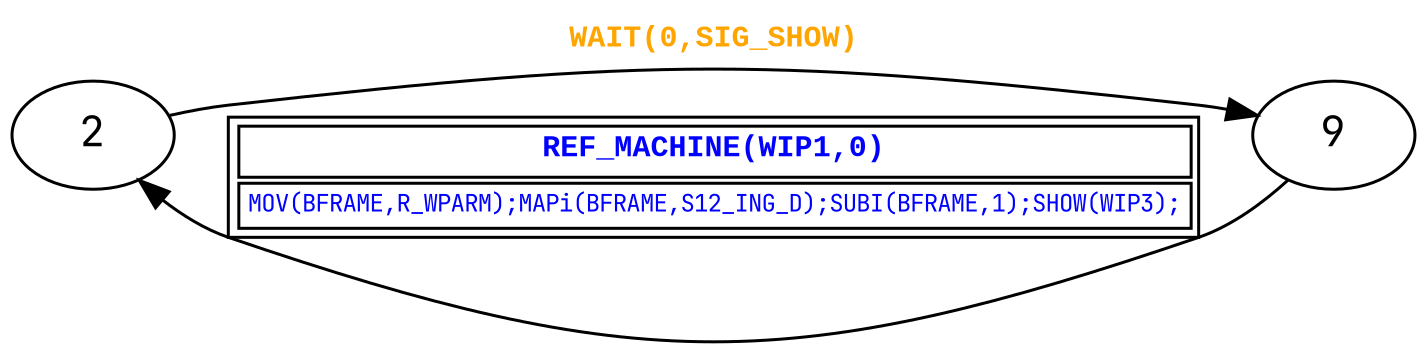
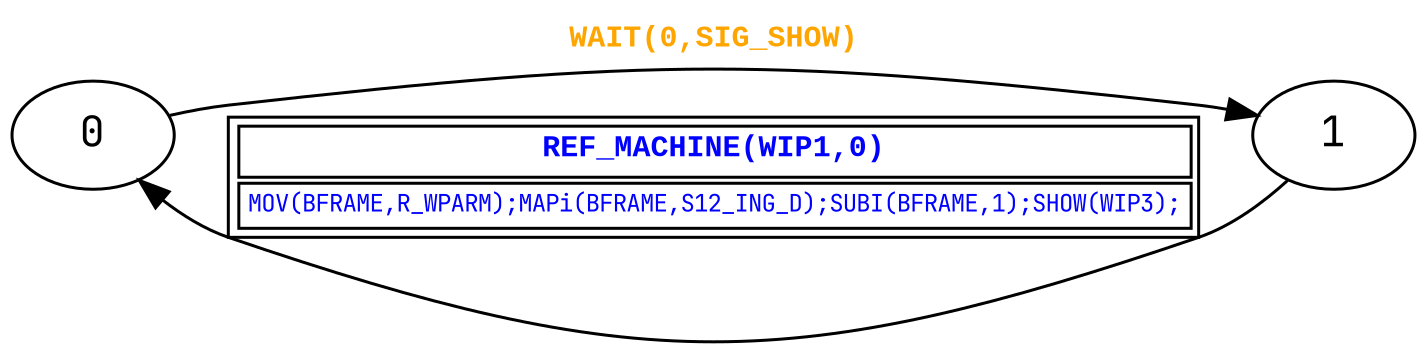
(93, 135) -> (93, 135)
(1334, 135) -> (1334, 135)
